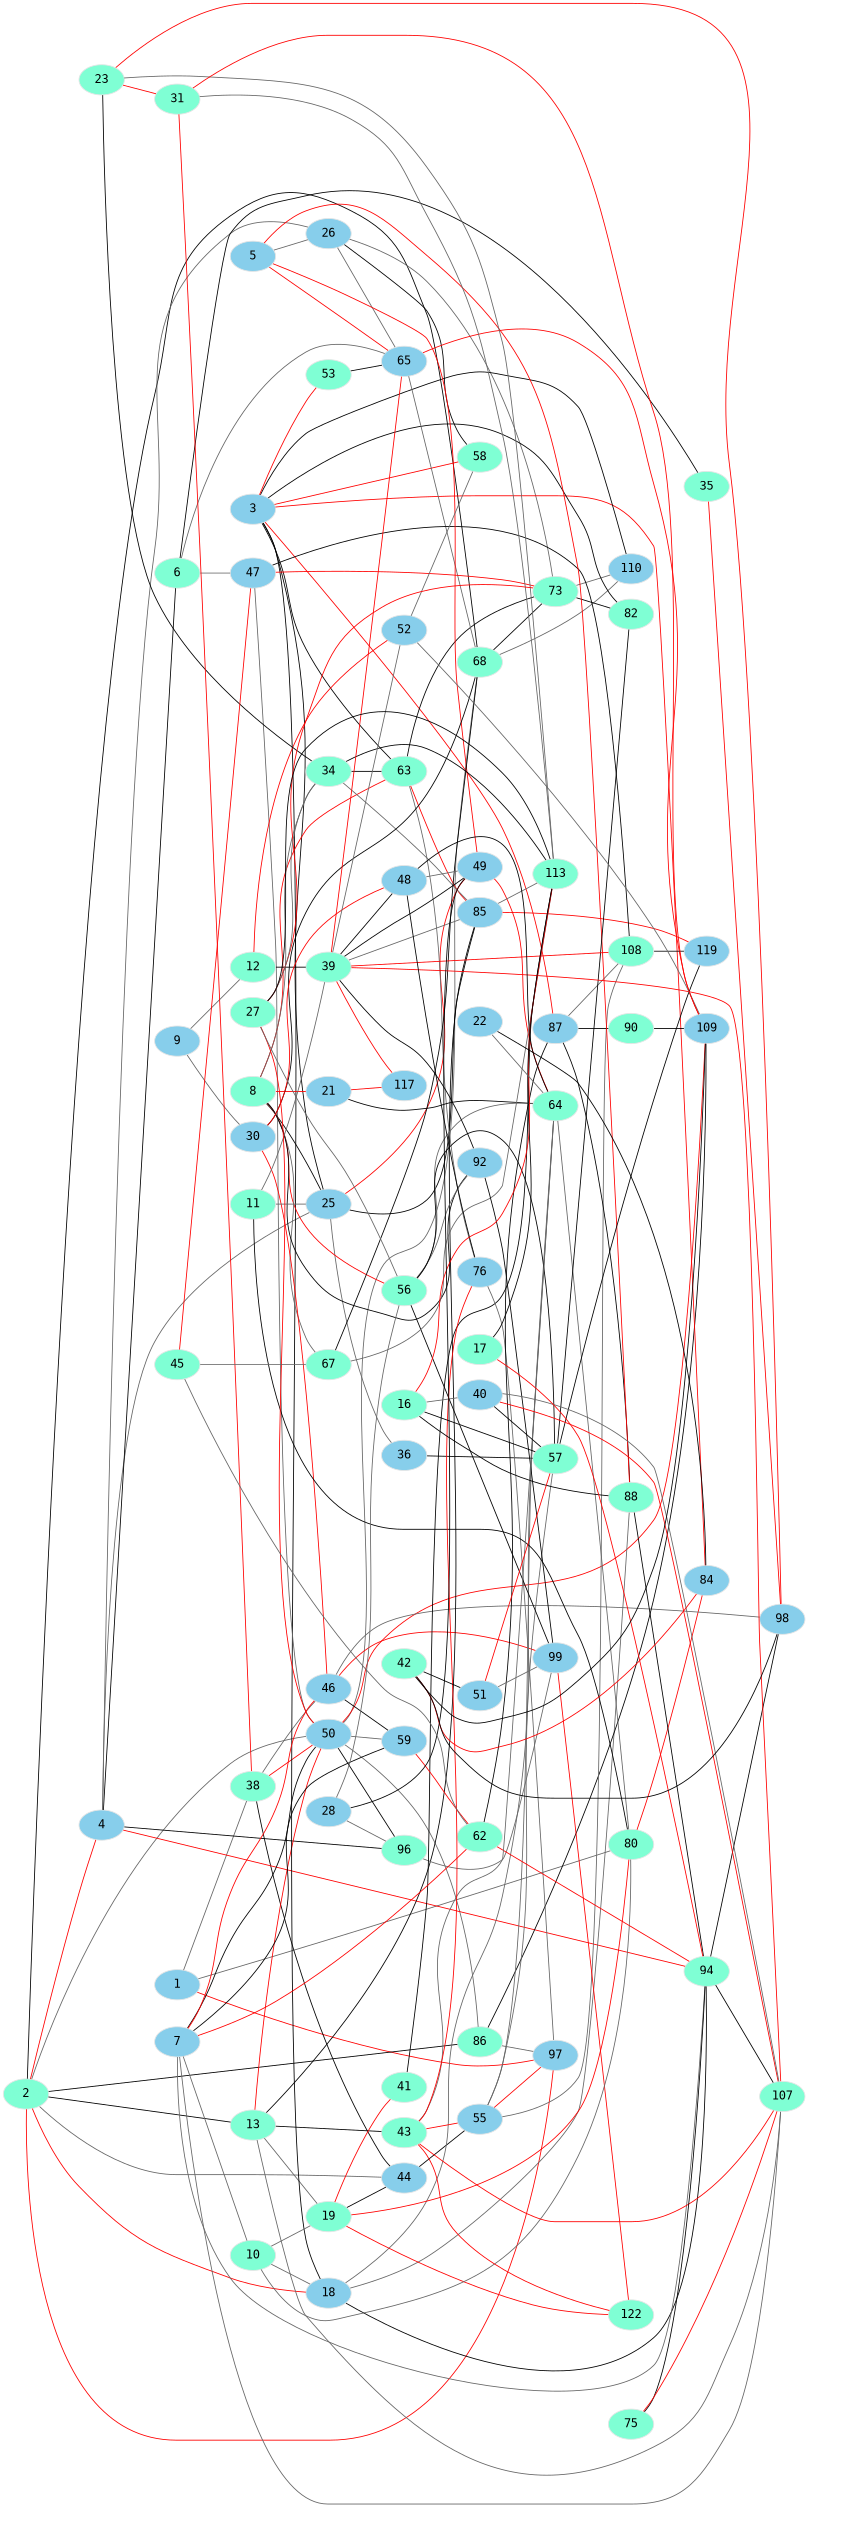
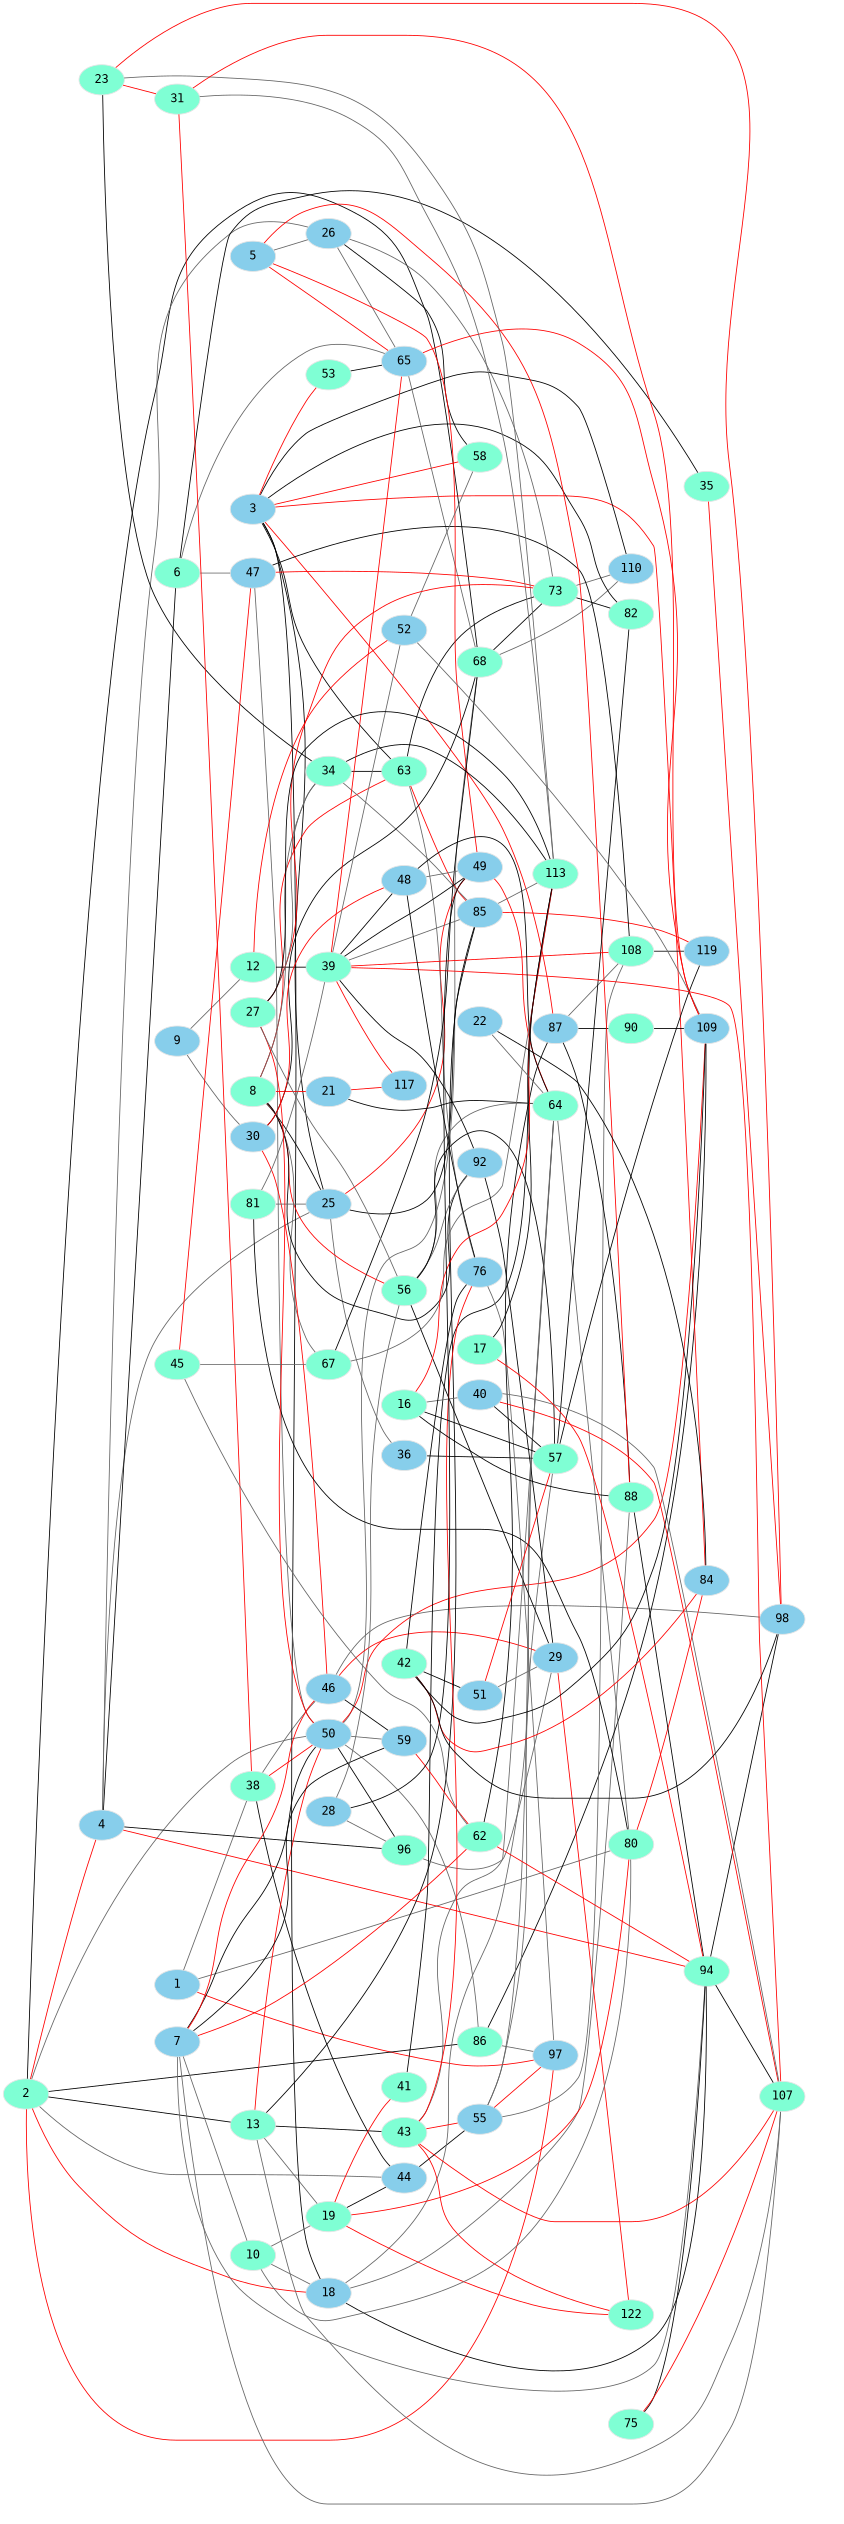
(253, 1204) -> (253, 1204)
none -> (429, 1465)
(555, 1658) -> (555, 1658)
